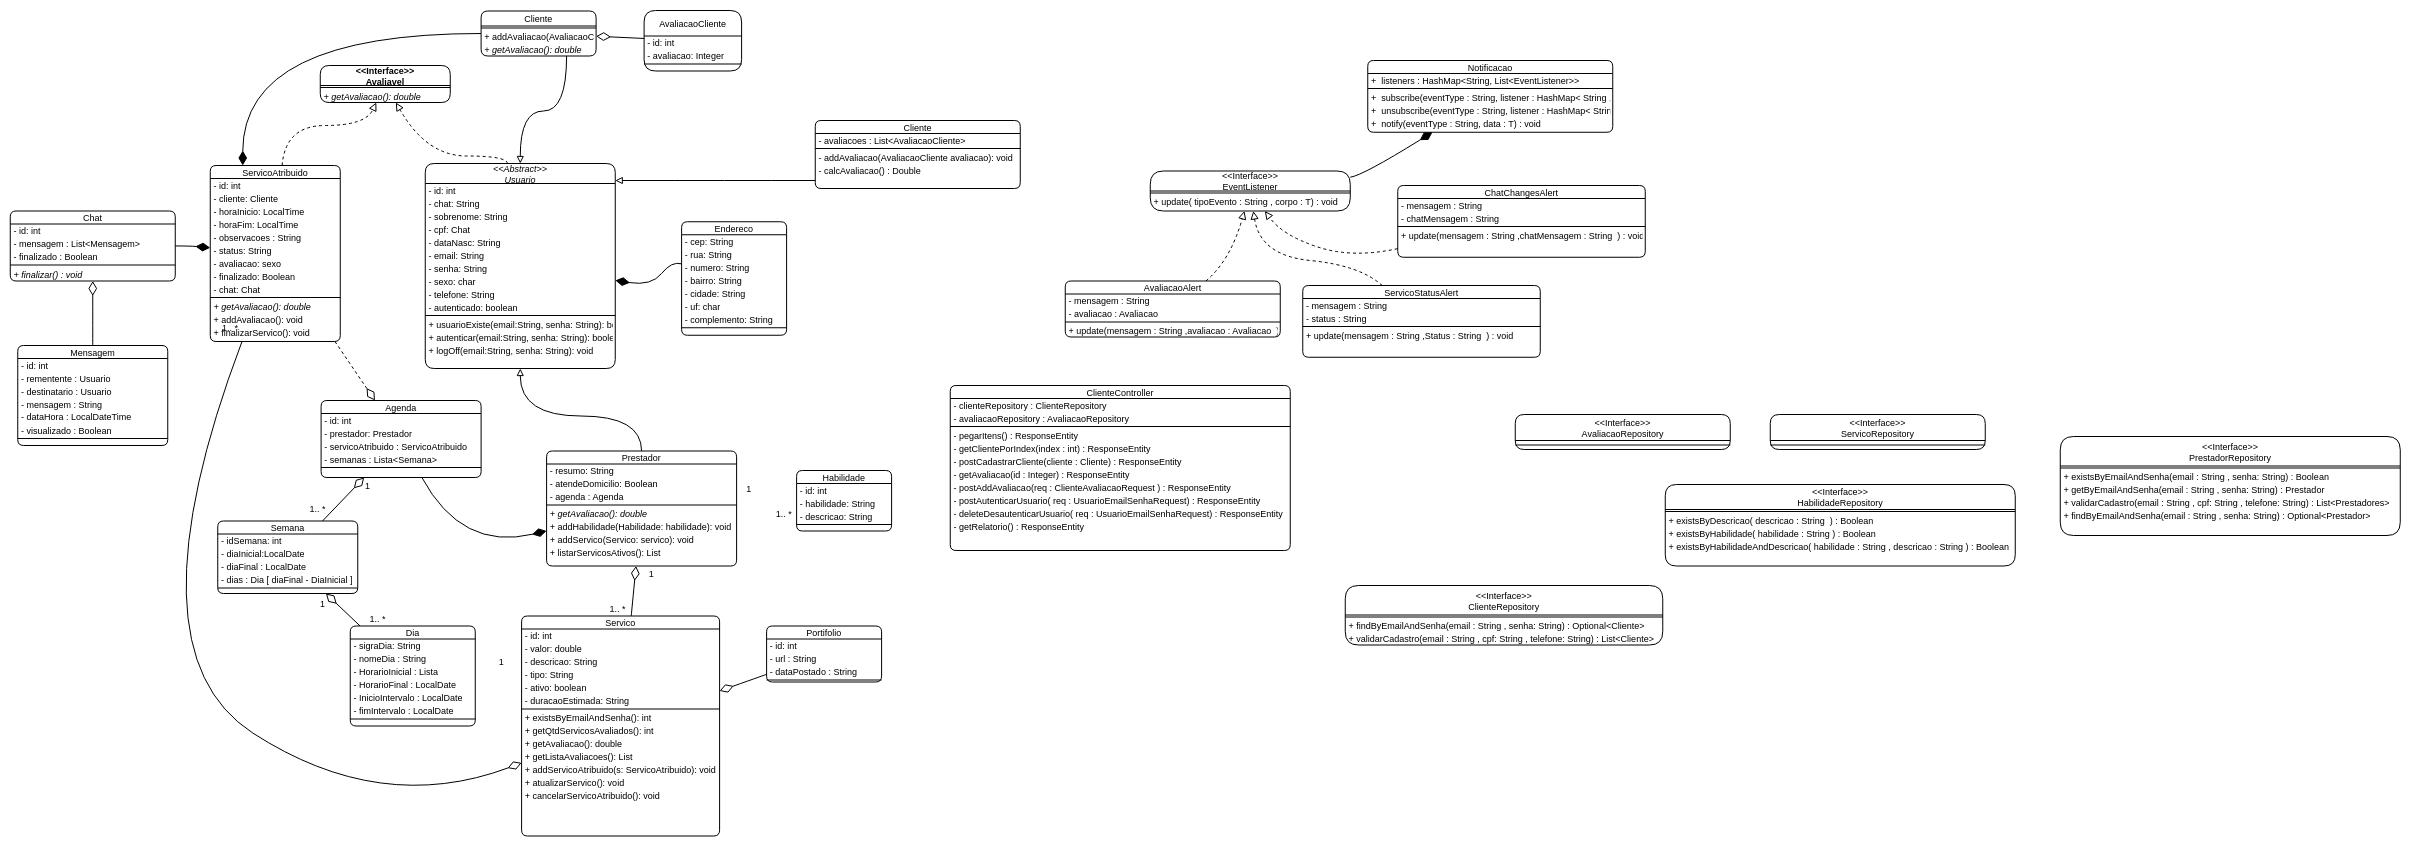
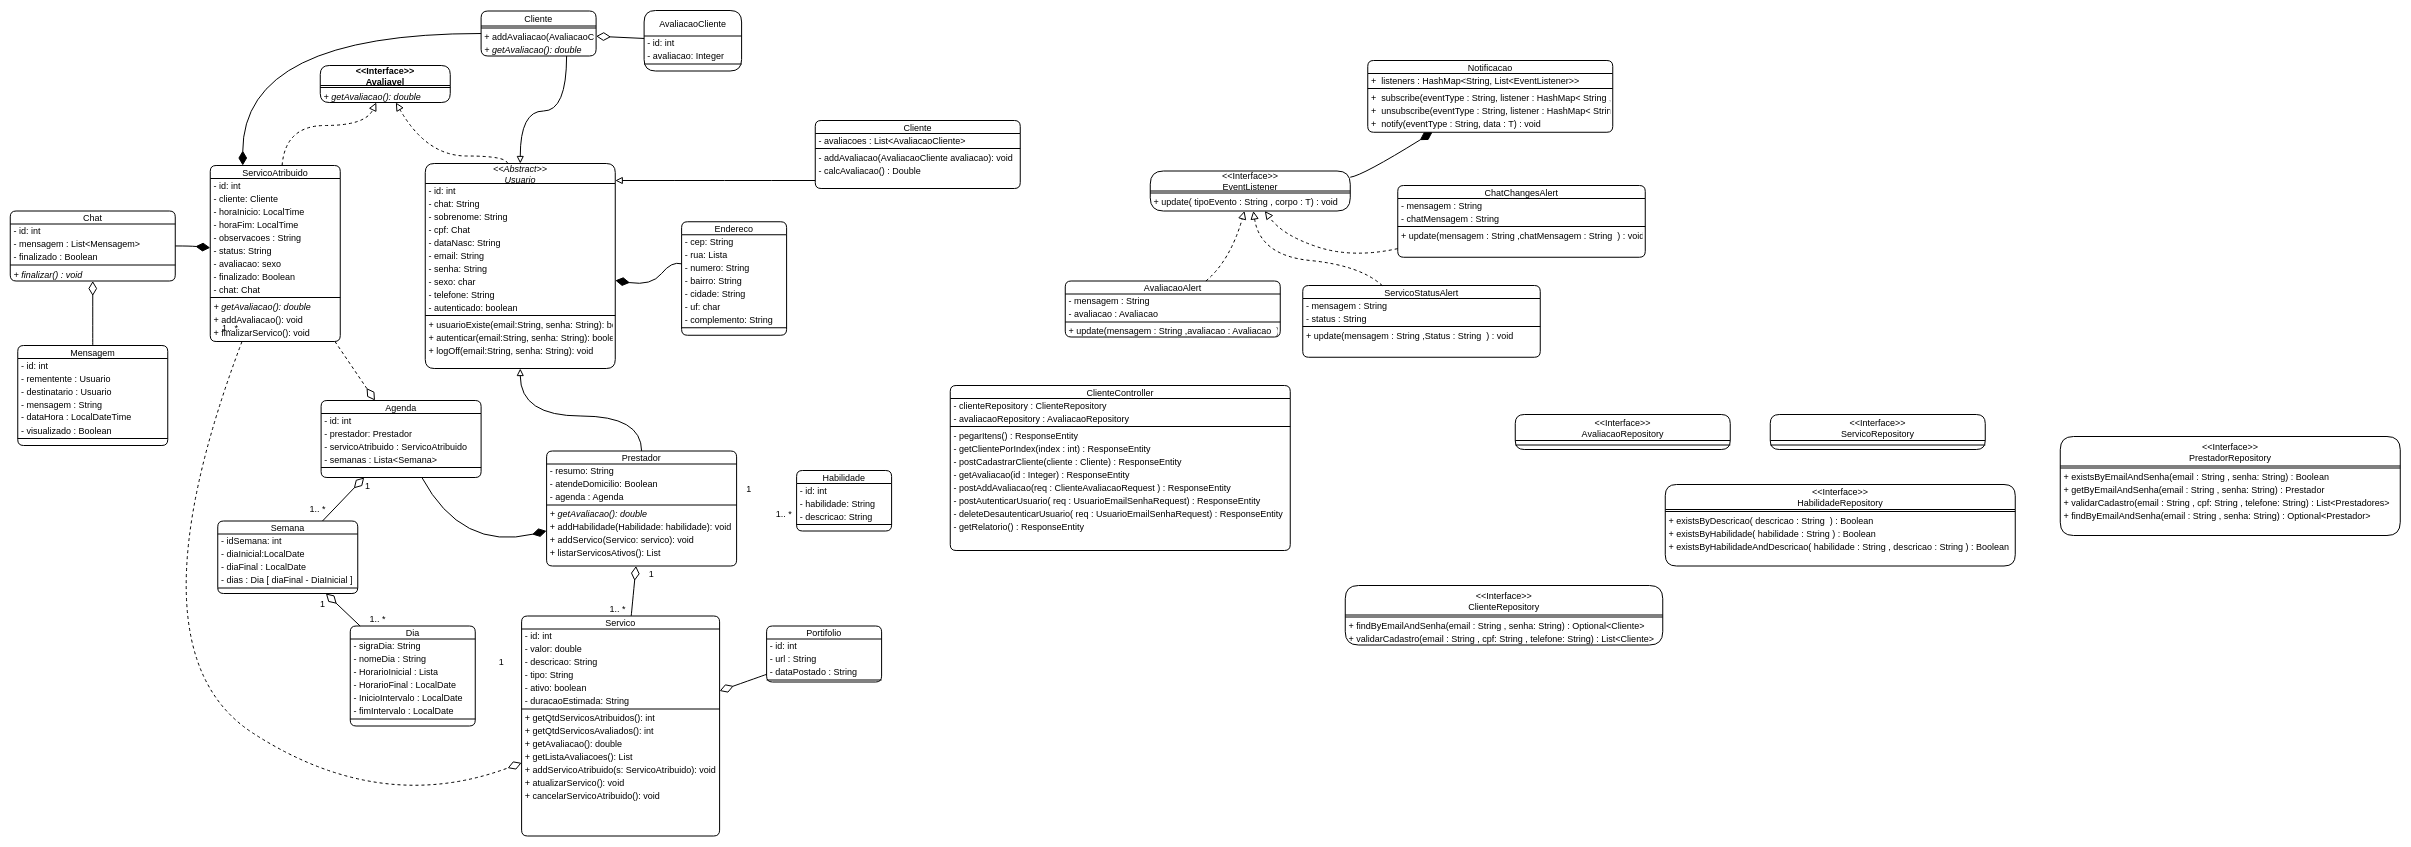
(713, 255) -> (710, 255)
(204, 674) -> (204, 674)
(593, 718) -> (601, 718)
